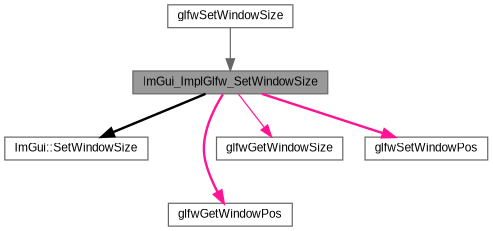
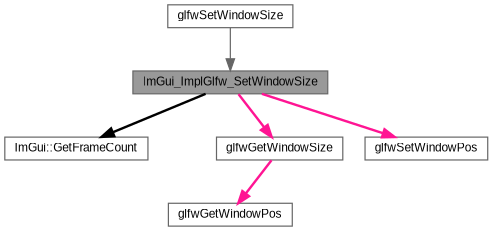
(251, 111) -> (251, 111)
(204, 143) -> (259, 177)
(76, 149) -> (76, 149)
